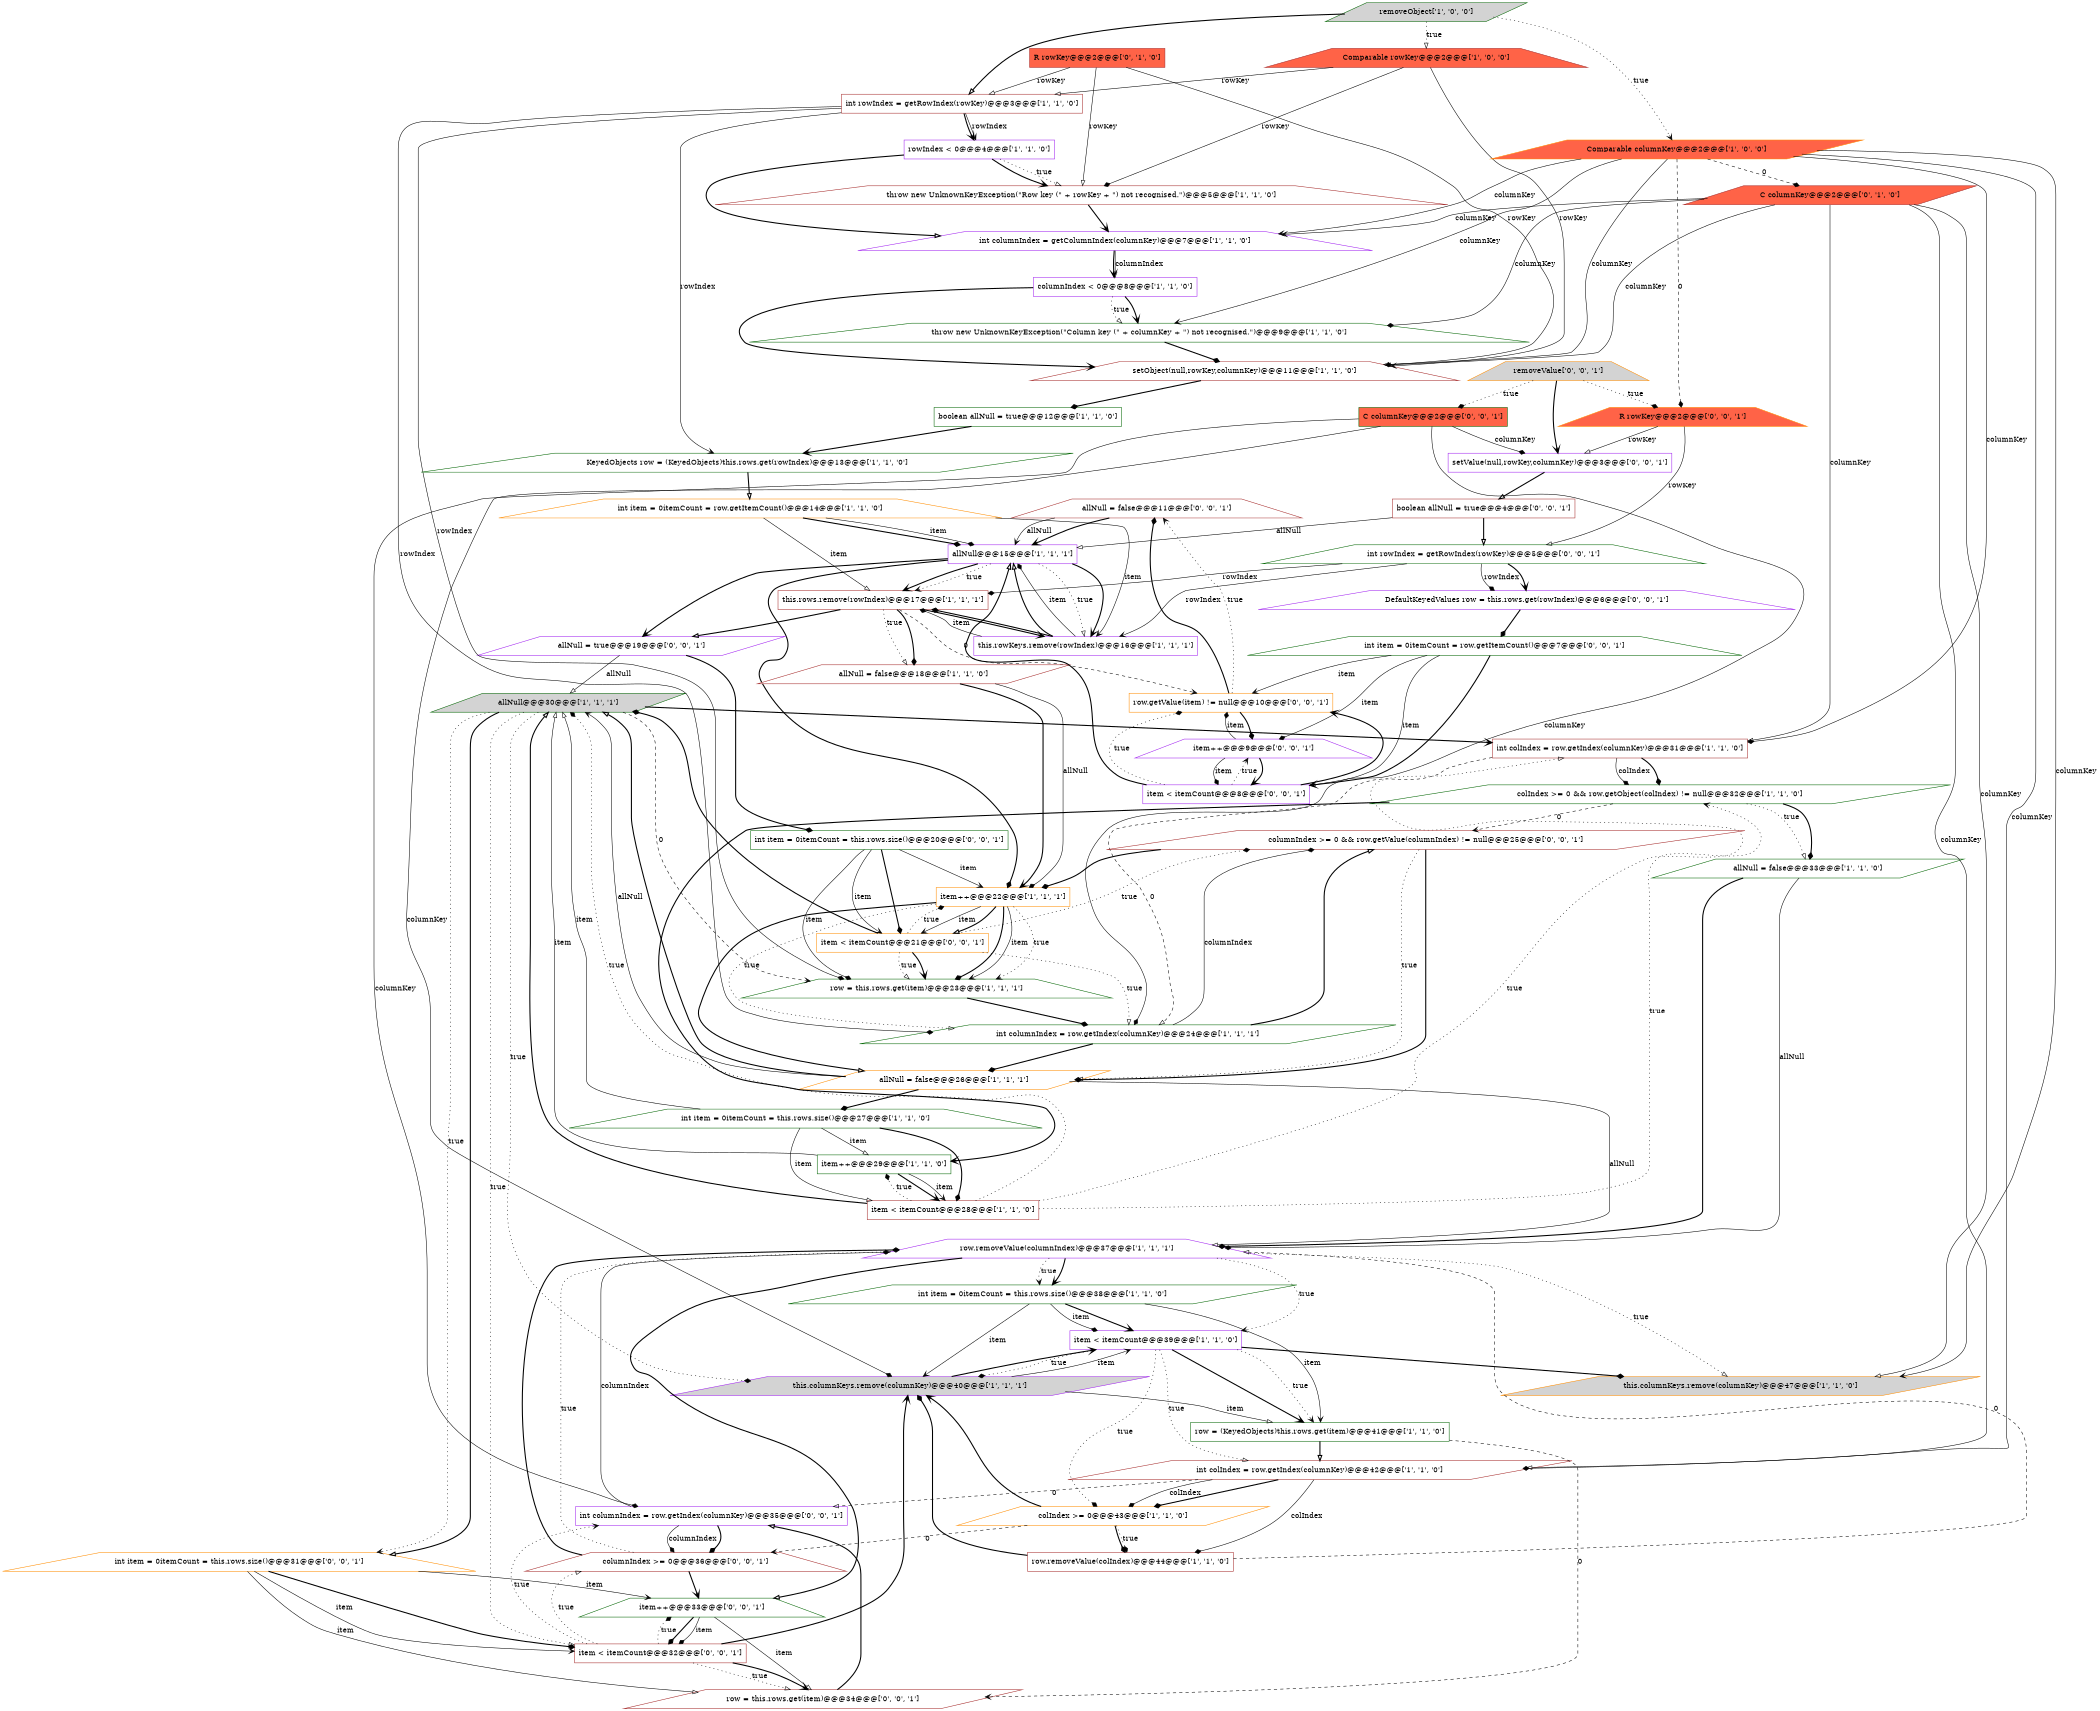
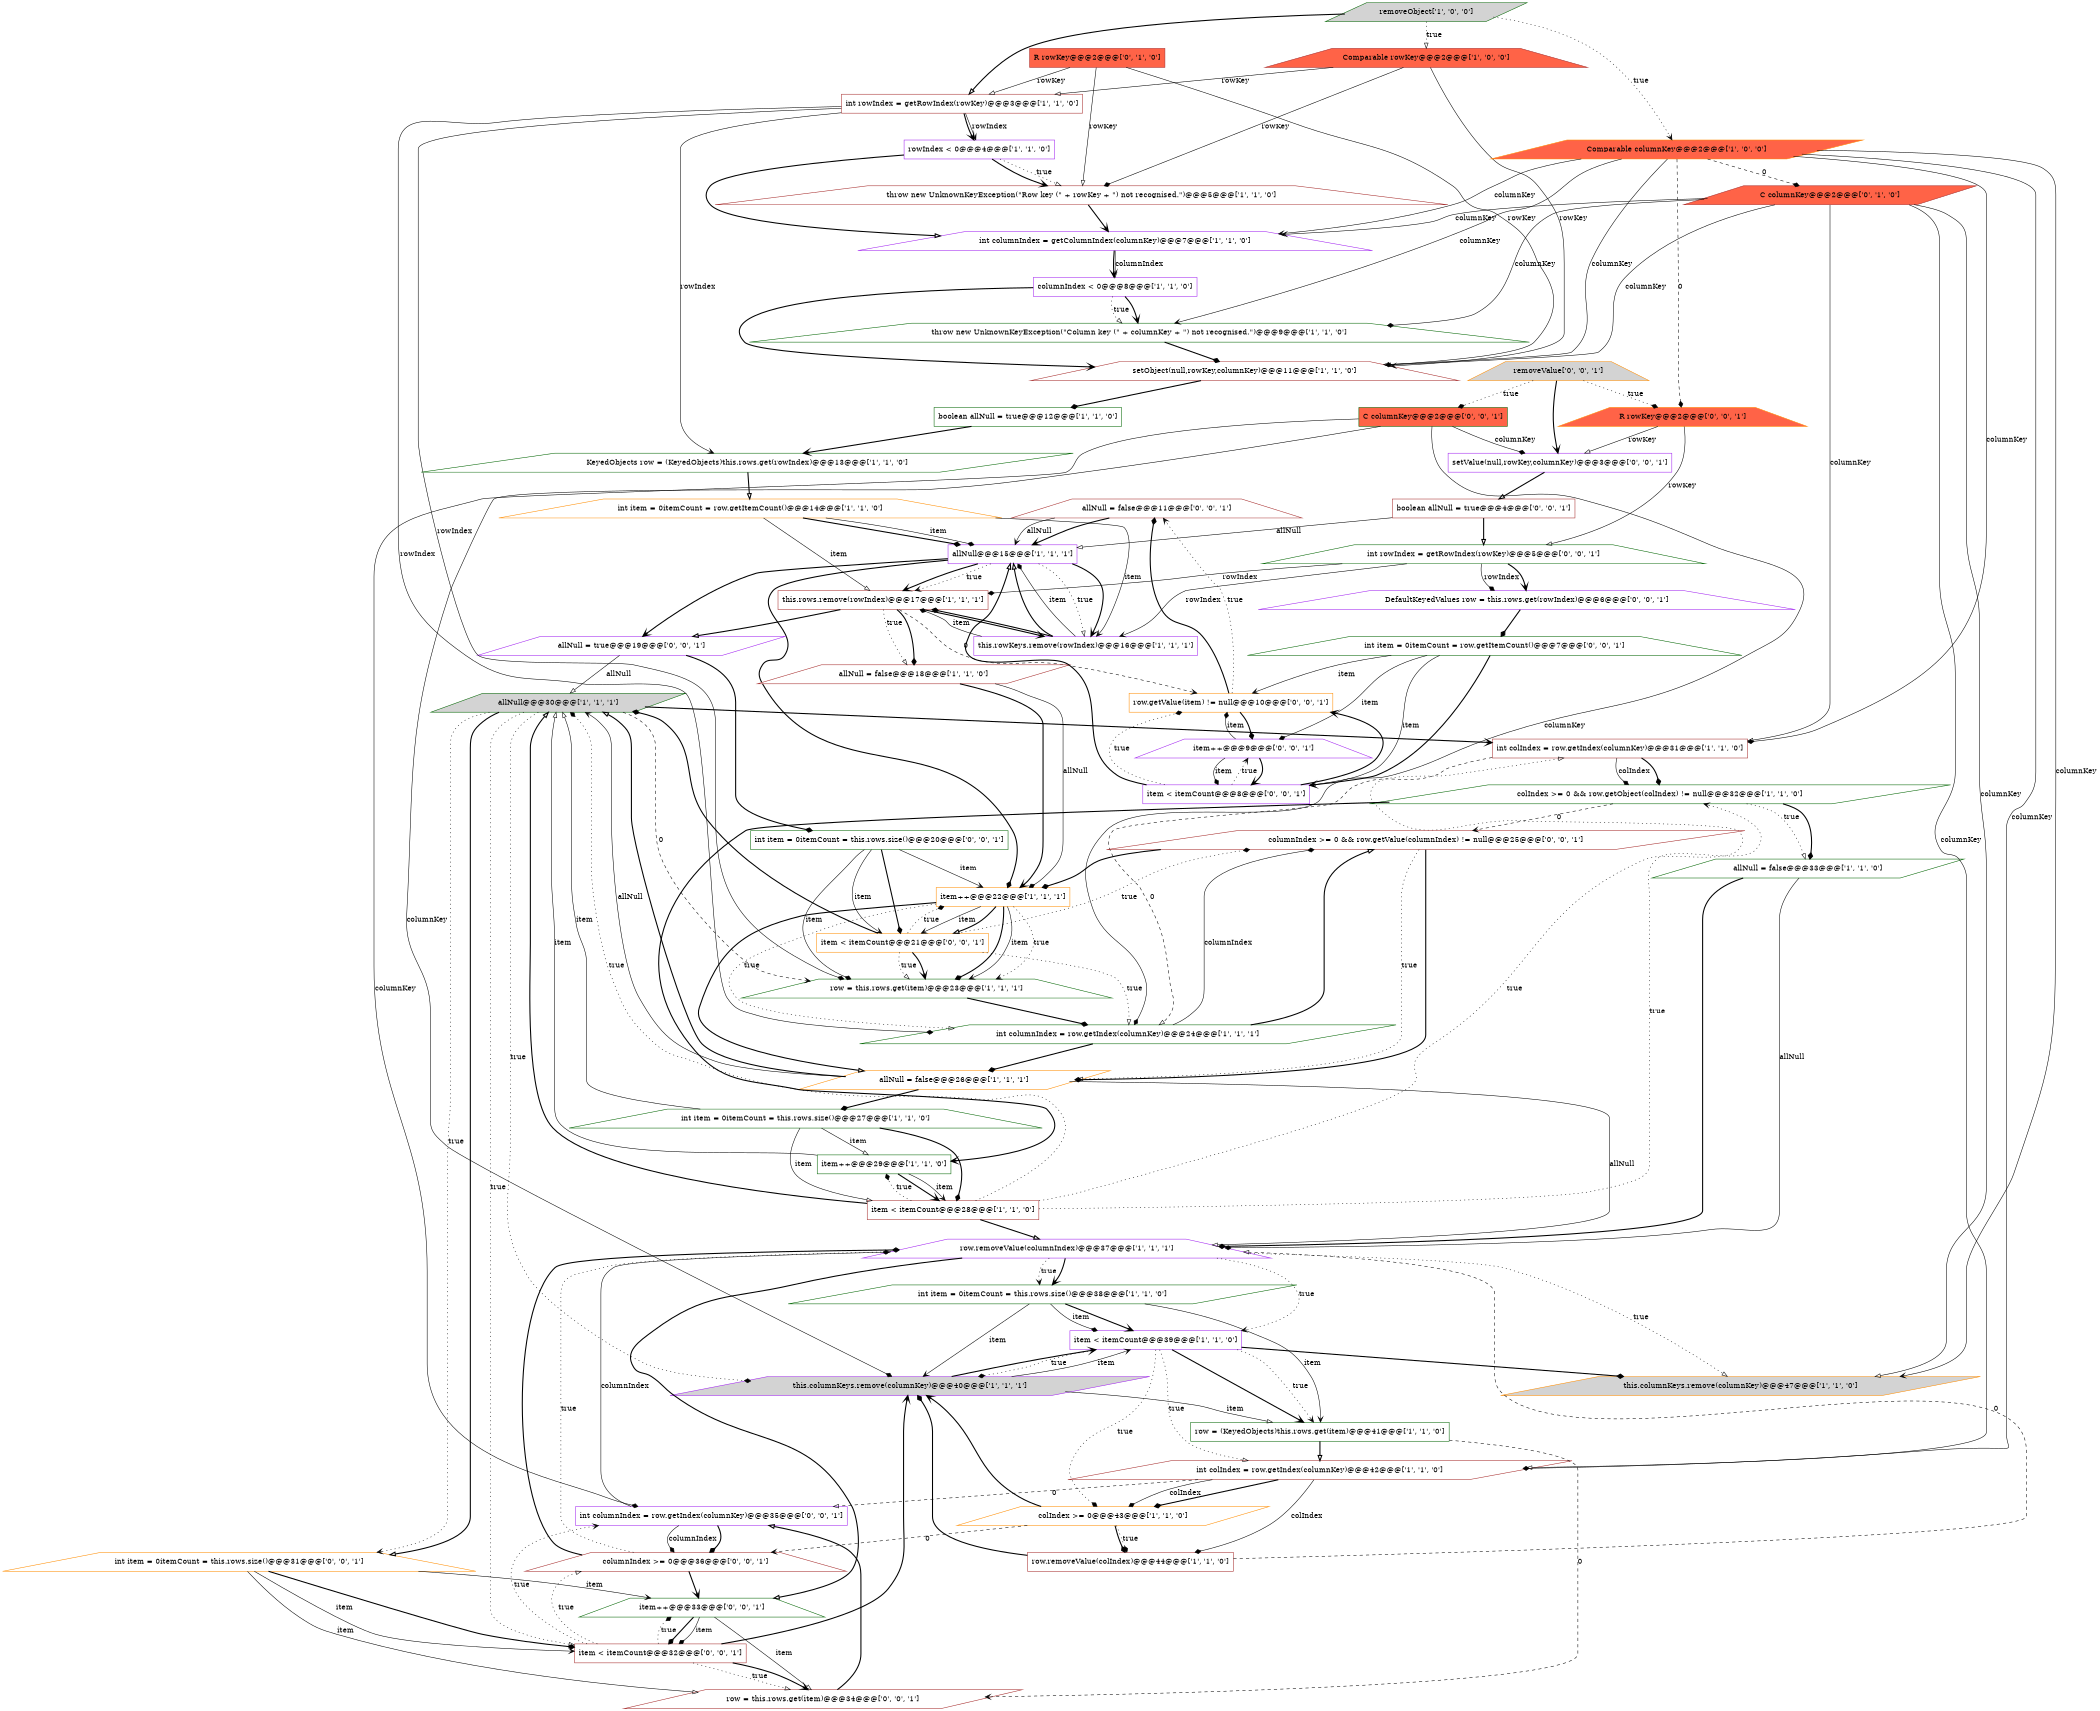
none -> (1007, 1229)
